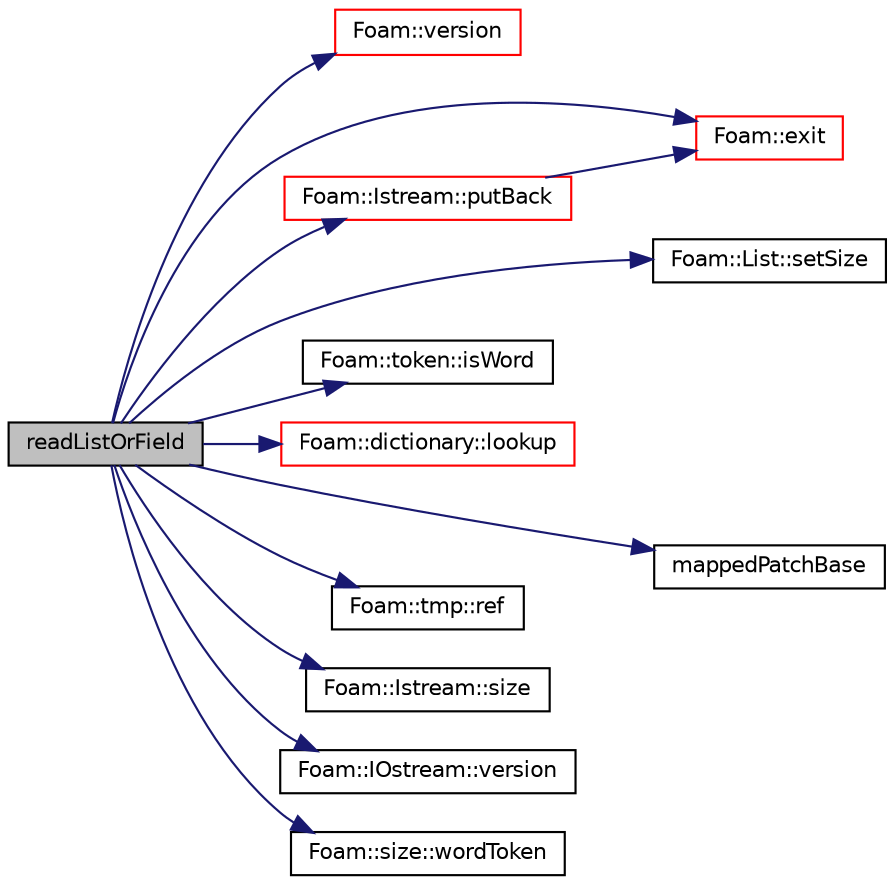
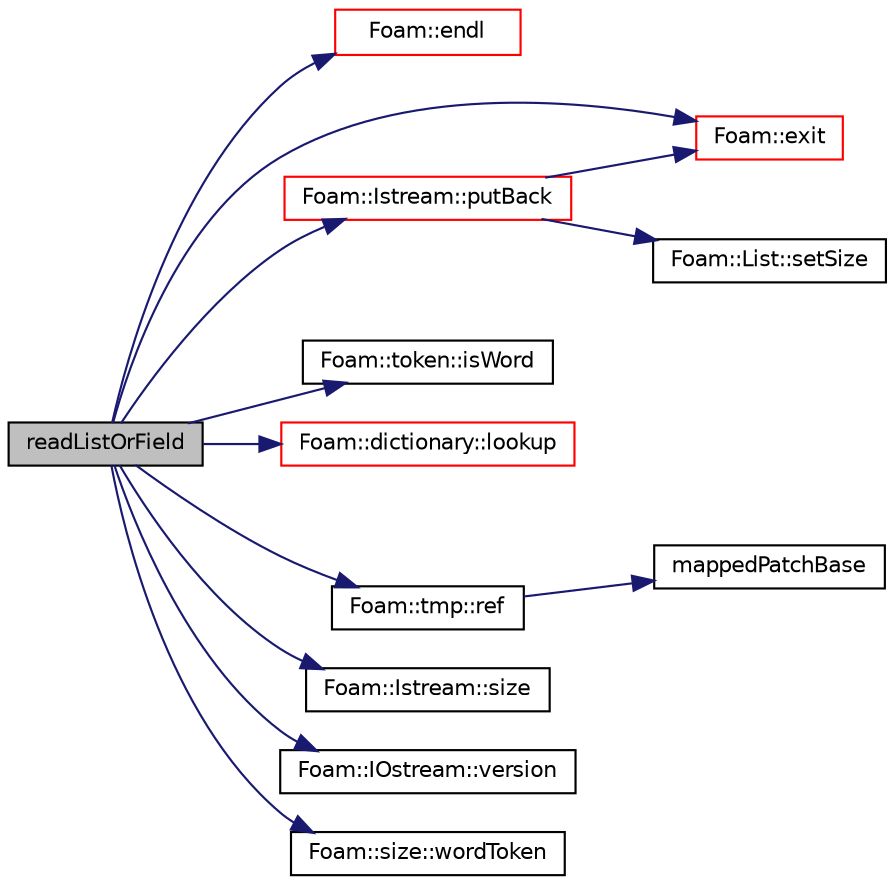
(428, 32) -> (428, 32)
(363, 295) -> (588, 228)
(410, 510) -> (578, 590)
